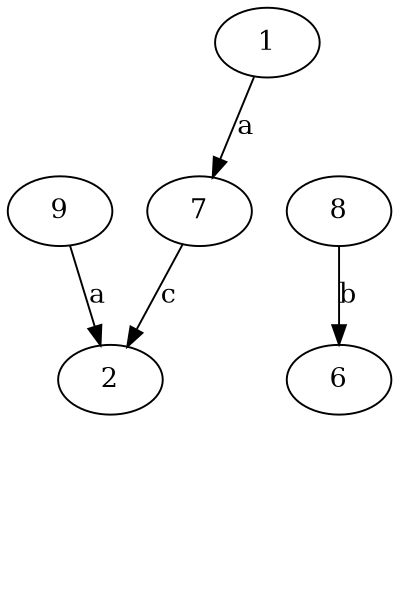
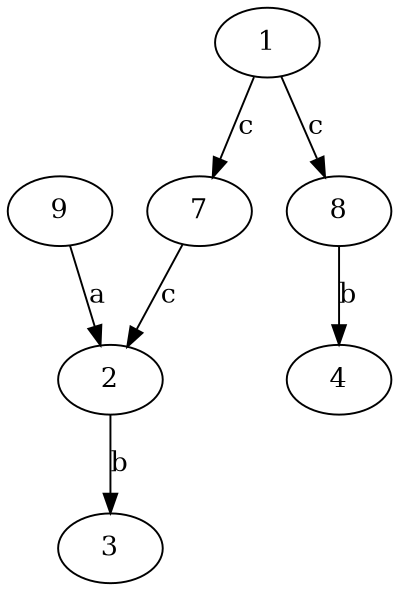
none -> (299, 117)
(246, 127) -> (246, 127)
(339, 380) -> (339, 380)
none -> (110, 548)
